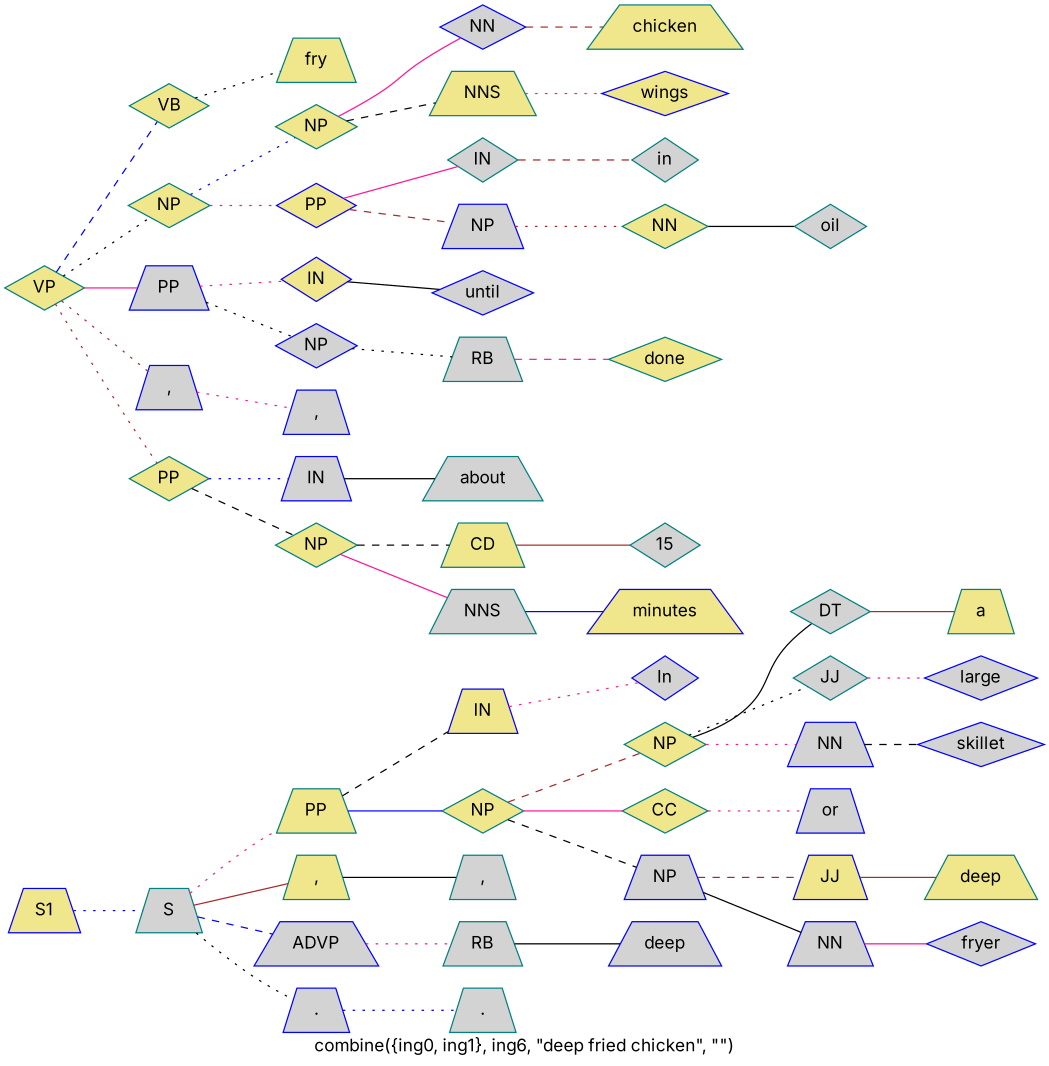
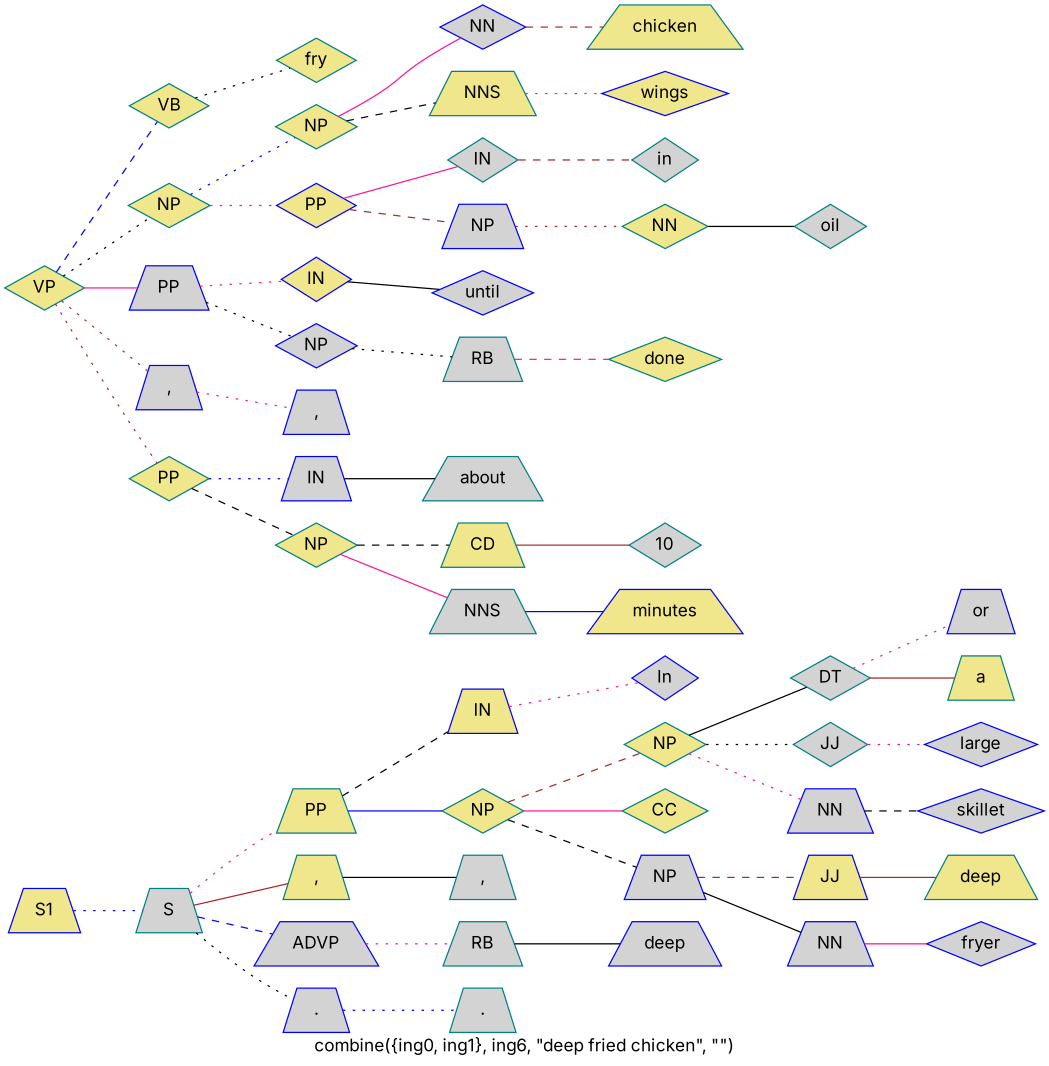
(316, 60) -> (316, 60)
(665, 545) -> (665, 545)
(756, 811) -> (901, 647)
